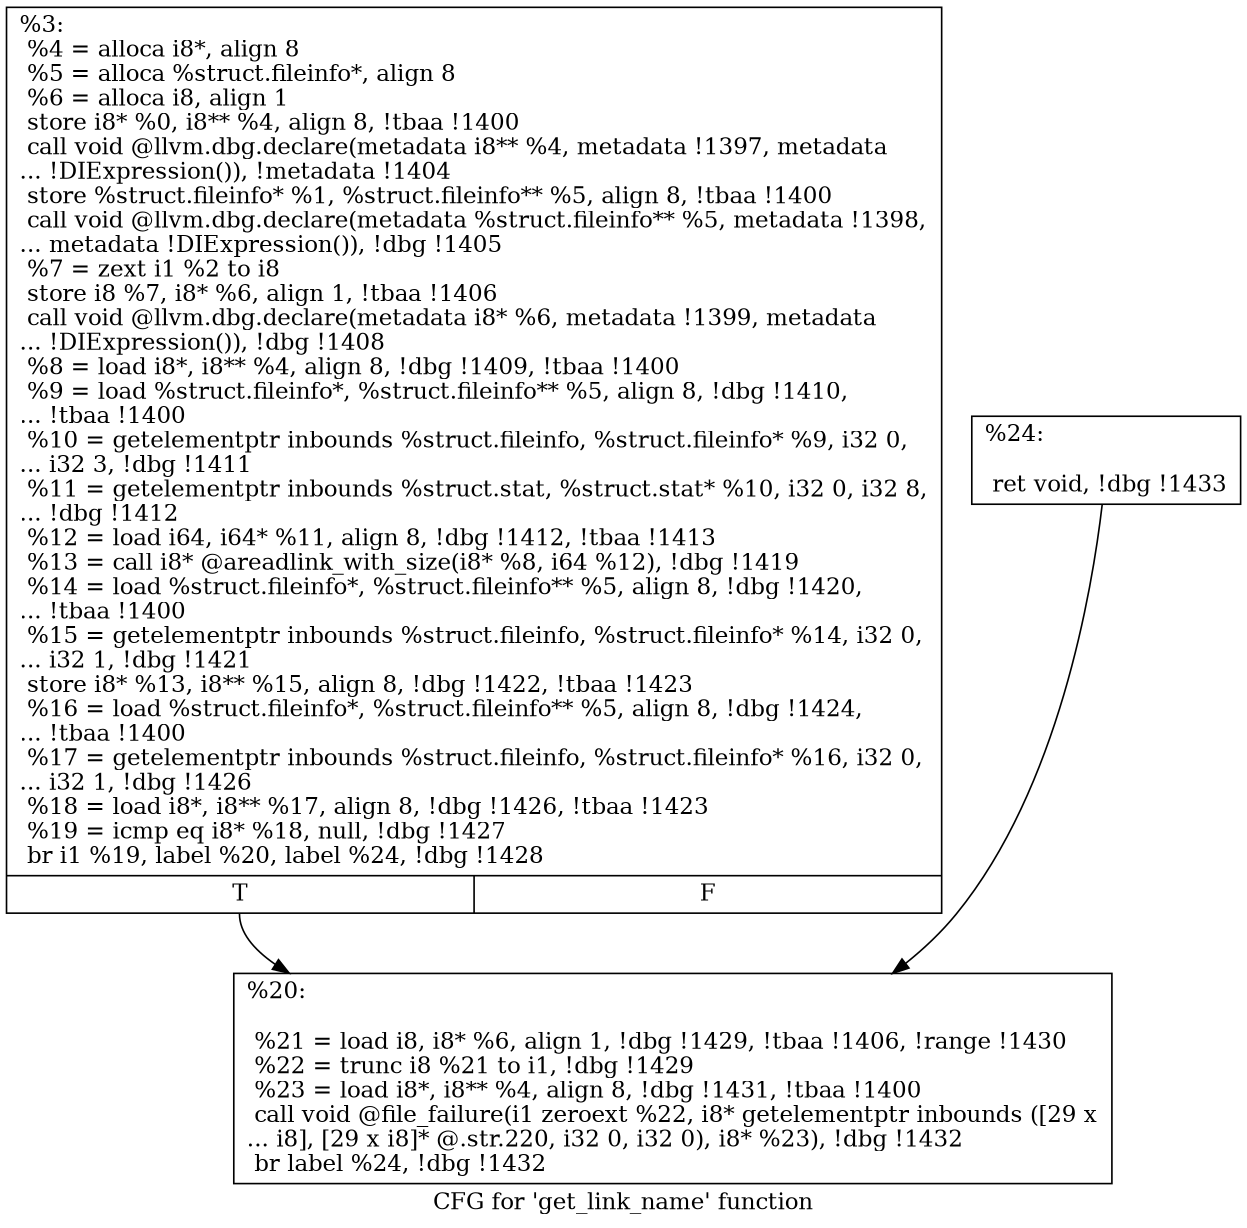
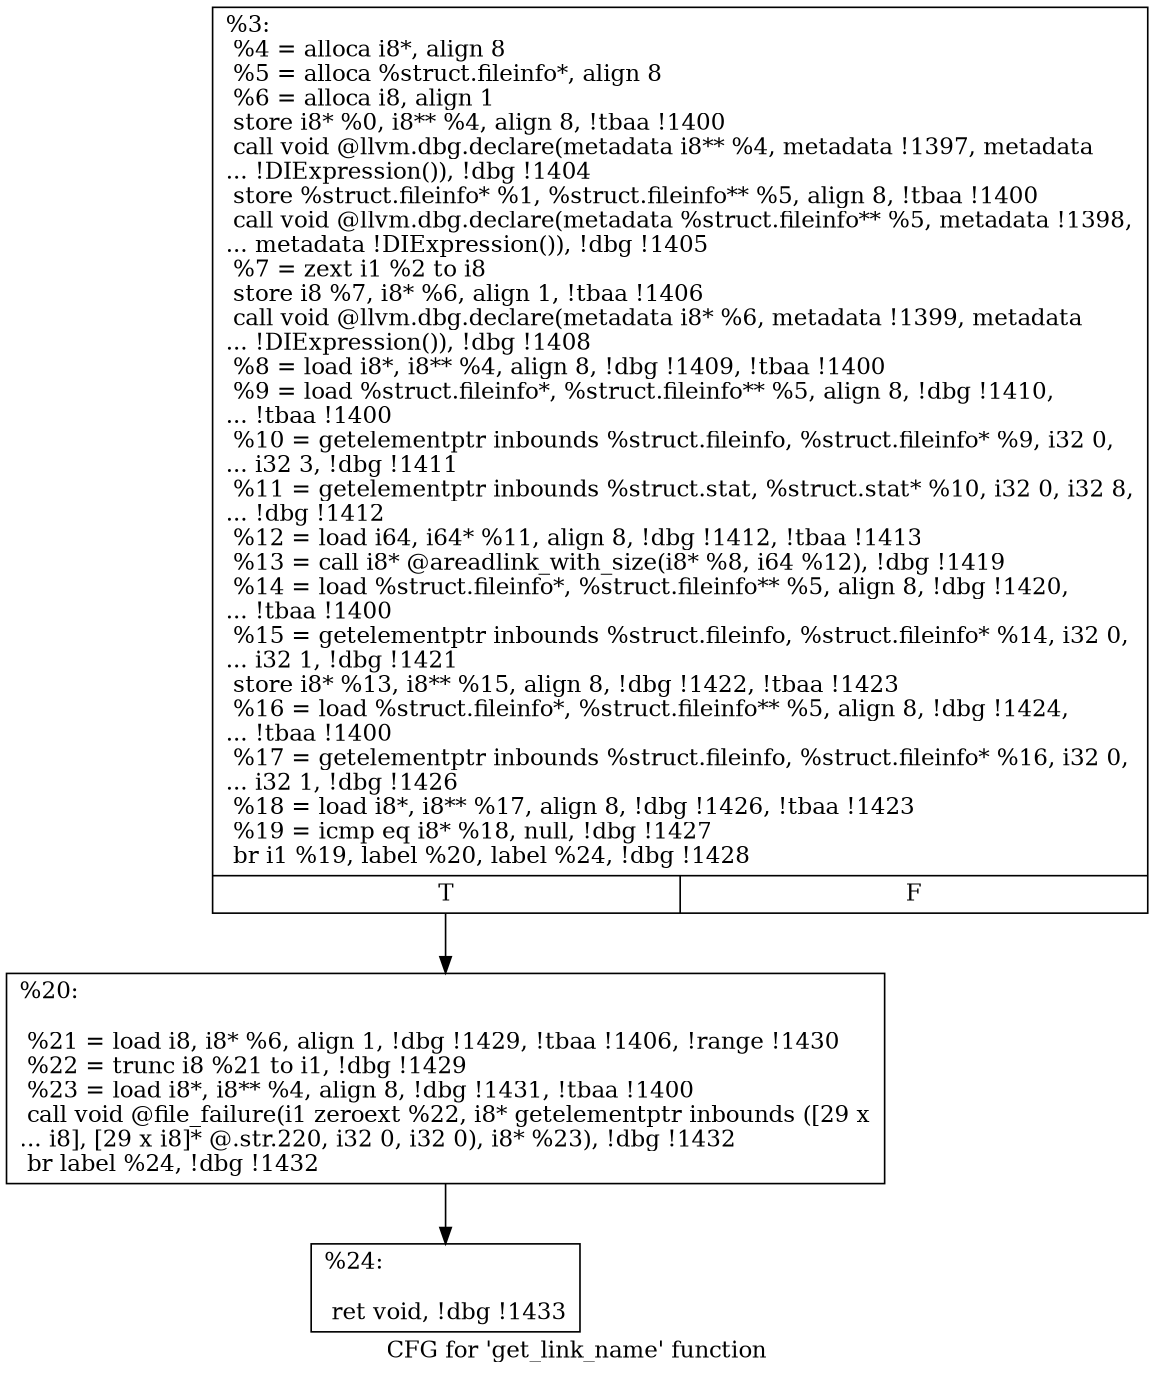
(235, 172) -> (409, 172)
(1044, 753) -> (446, 1206)
